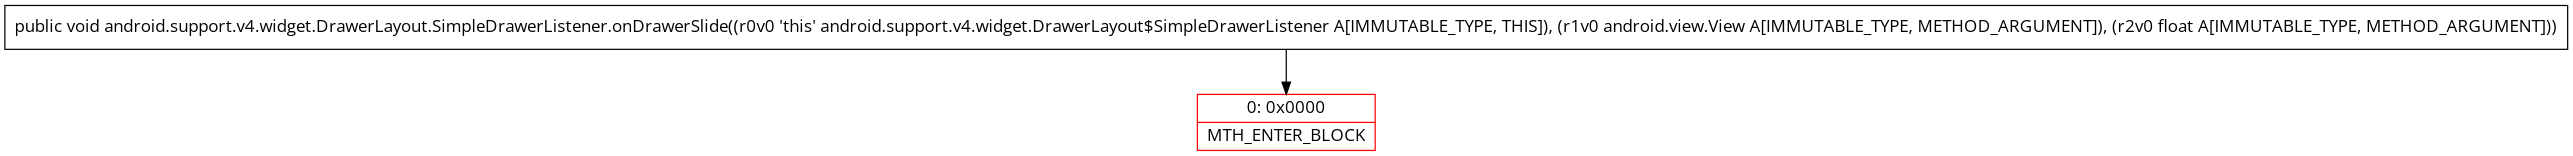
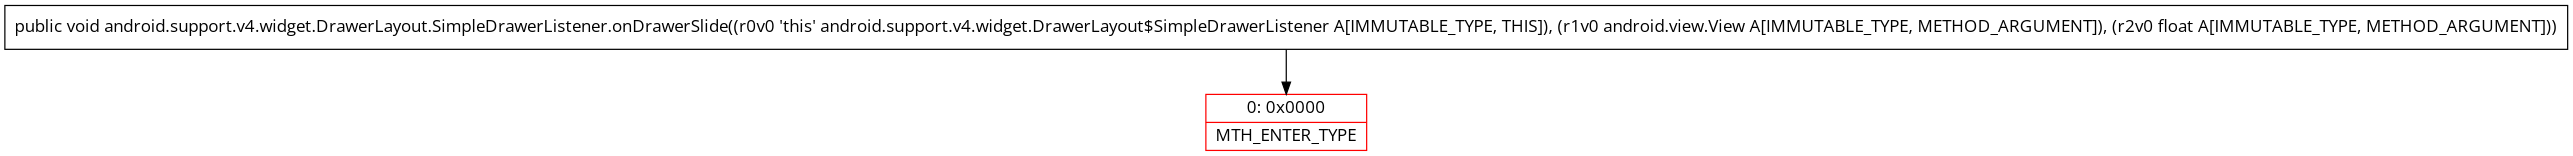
(1286, 136) -> (1286, 136)
